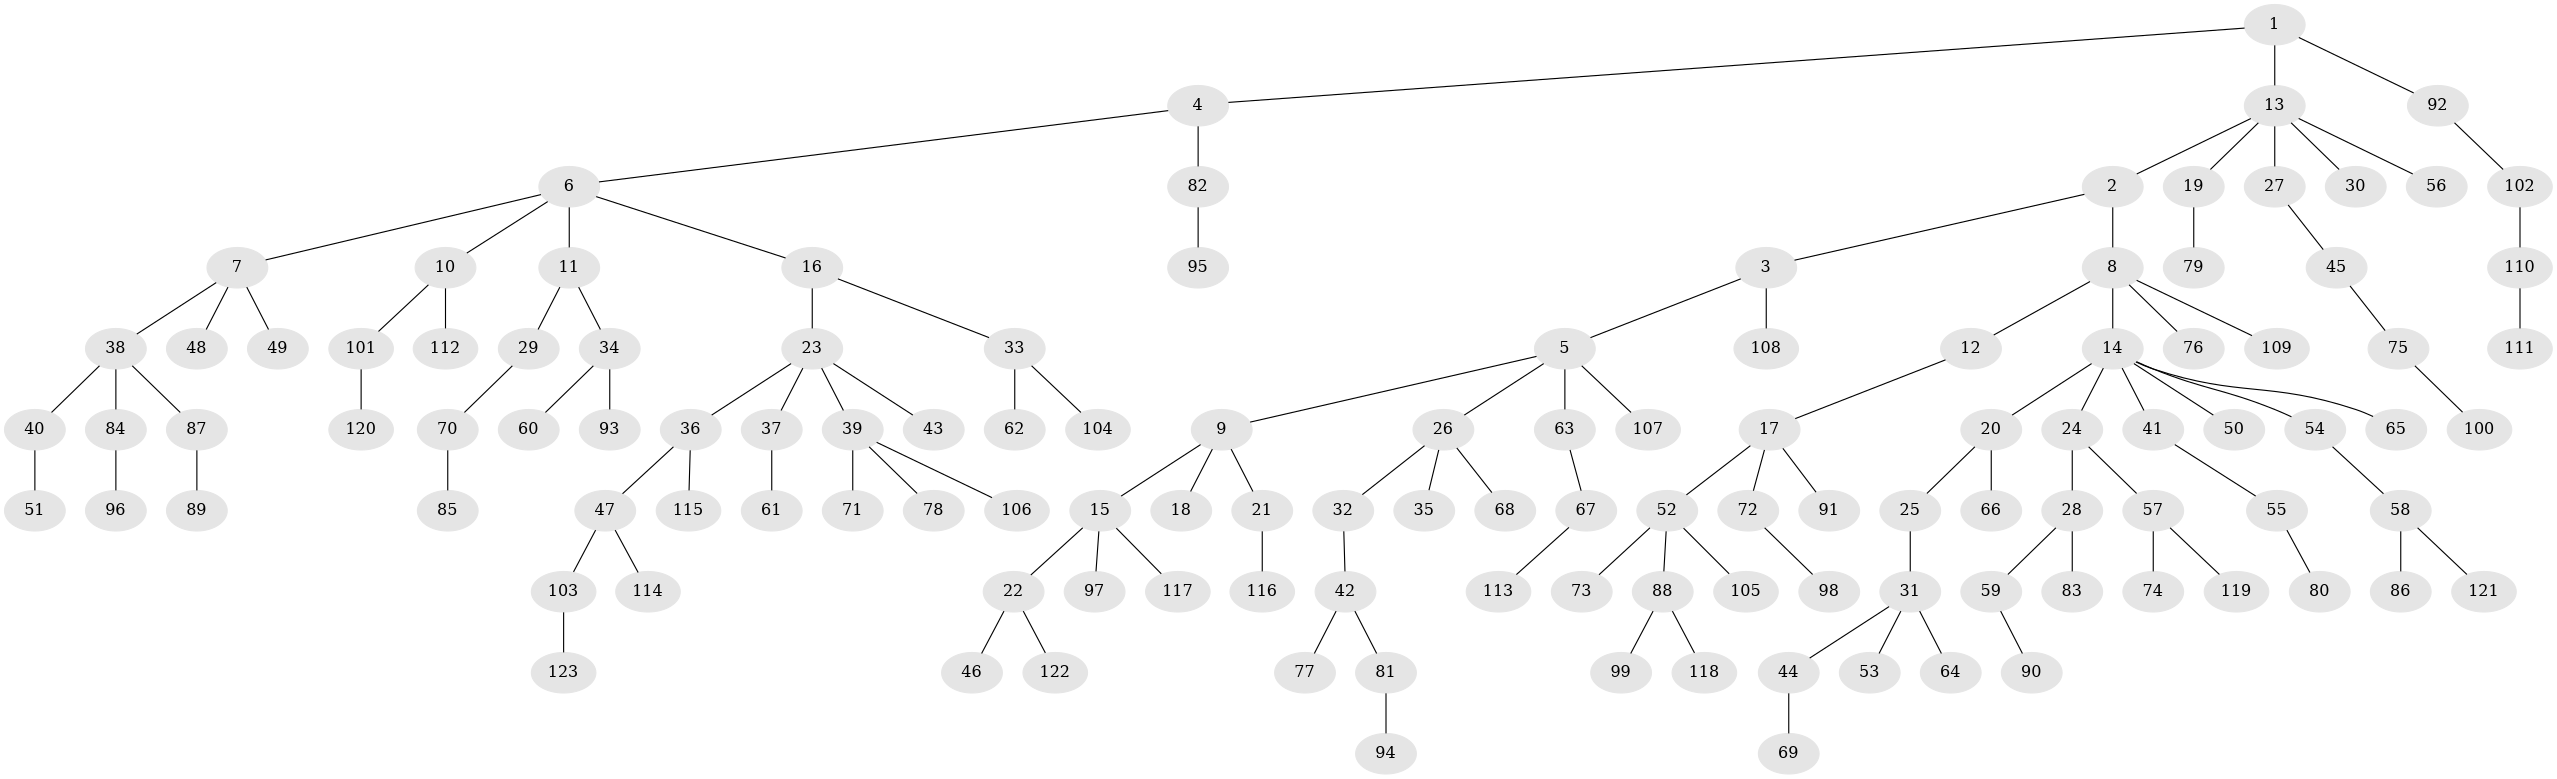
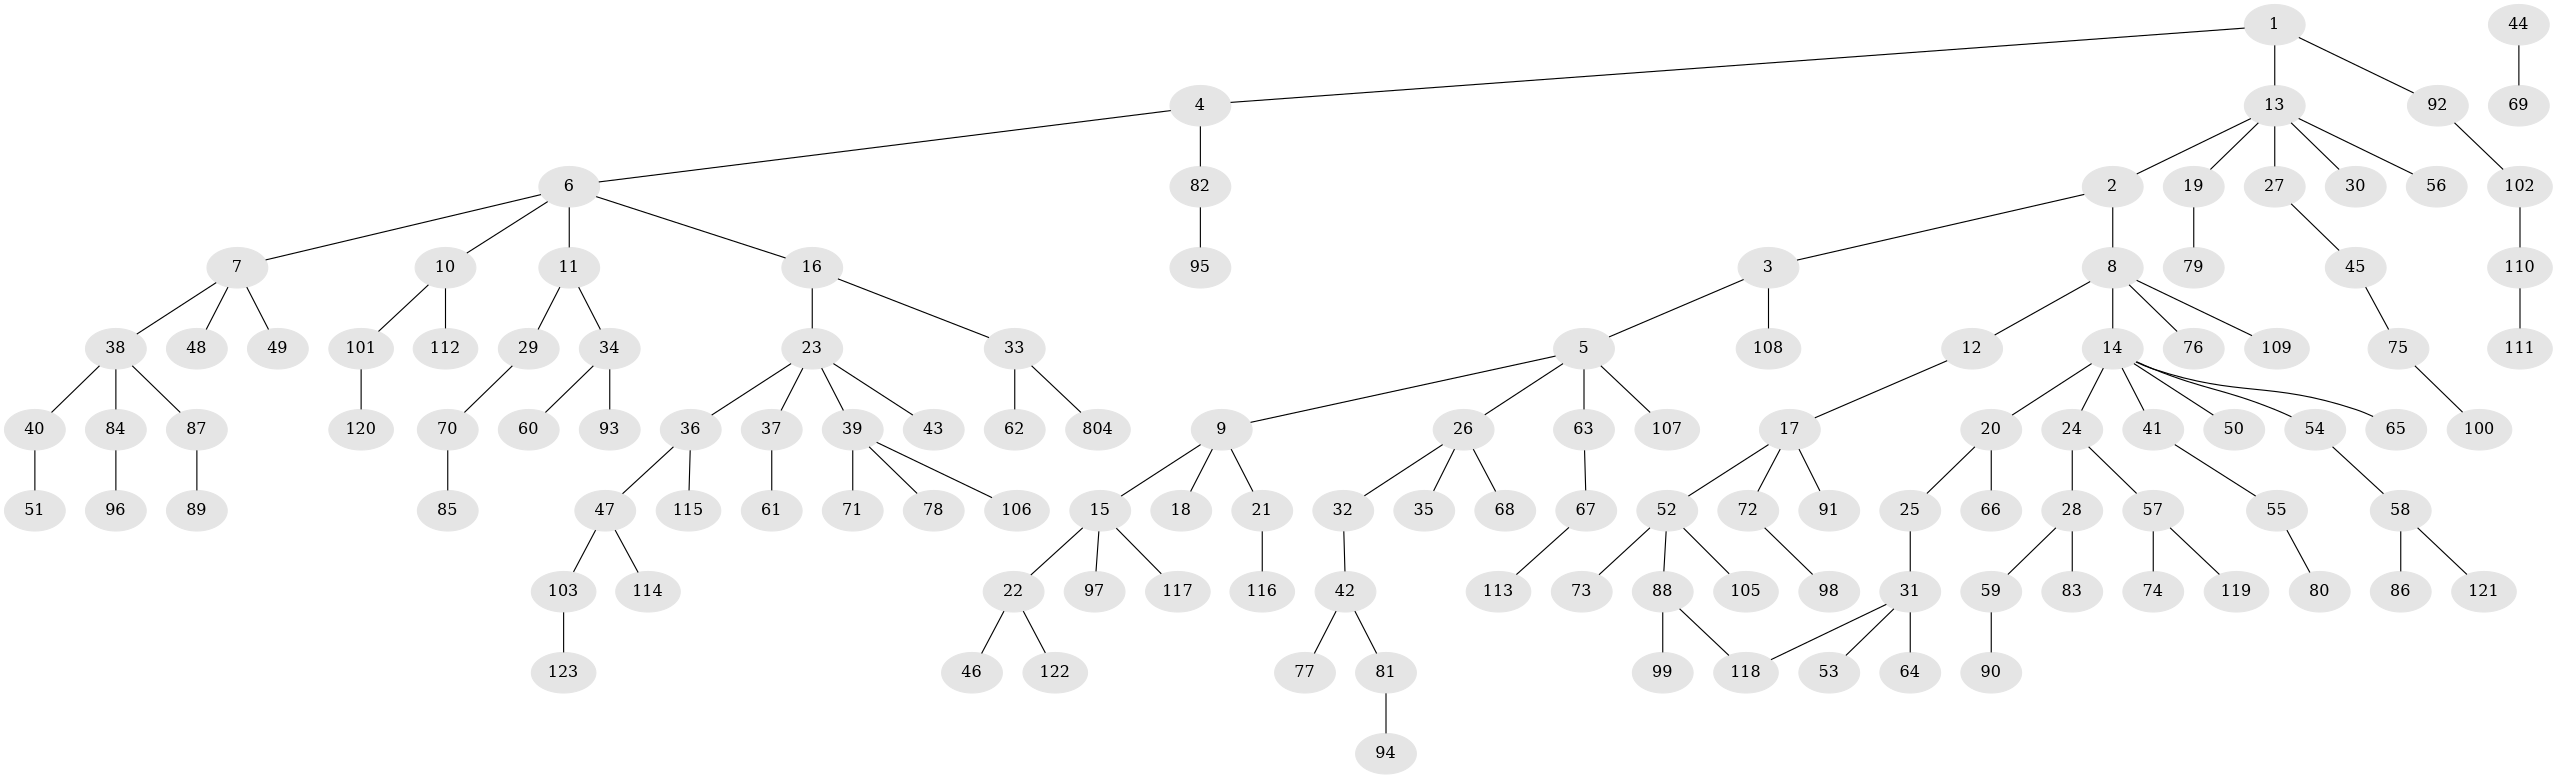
(1098, 430) -> (1098, 430)
(1849, 632) -> (1829, 632)
